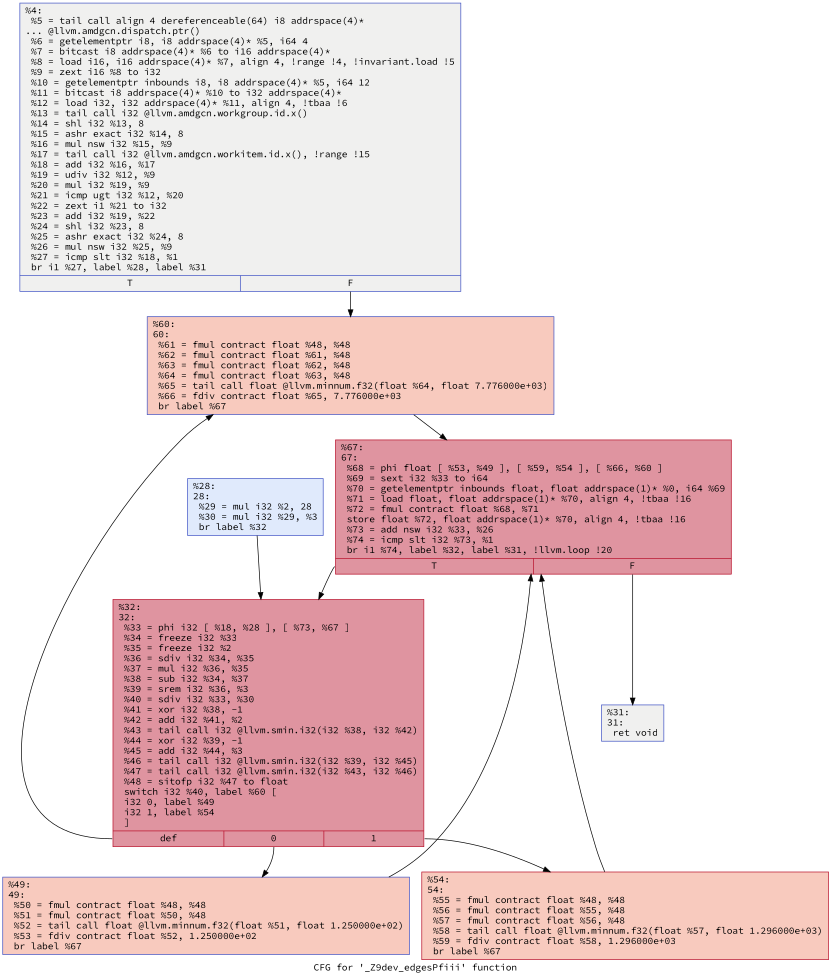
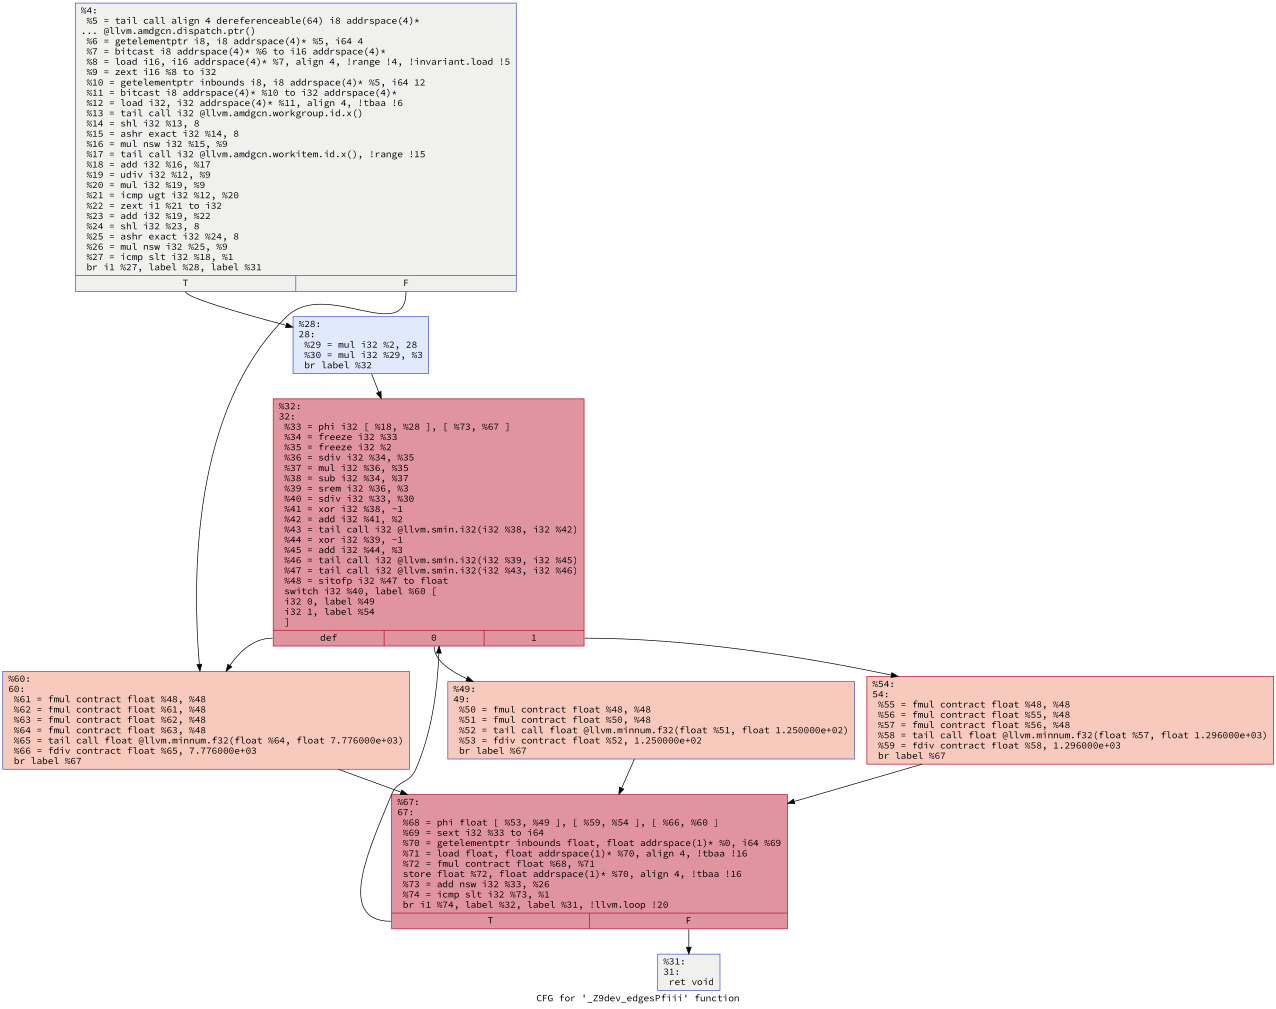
none -> (235, 311)
